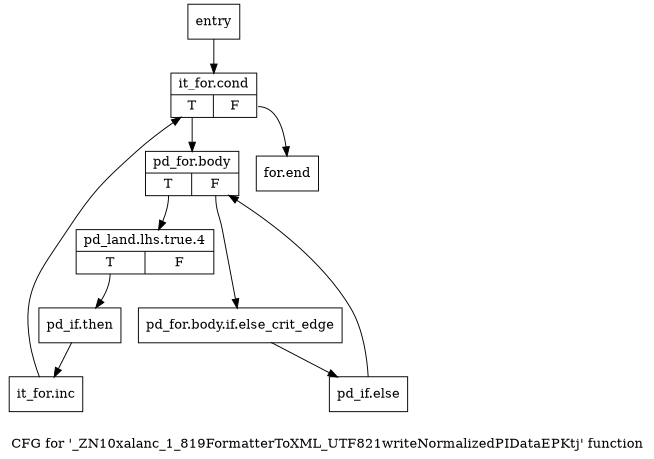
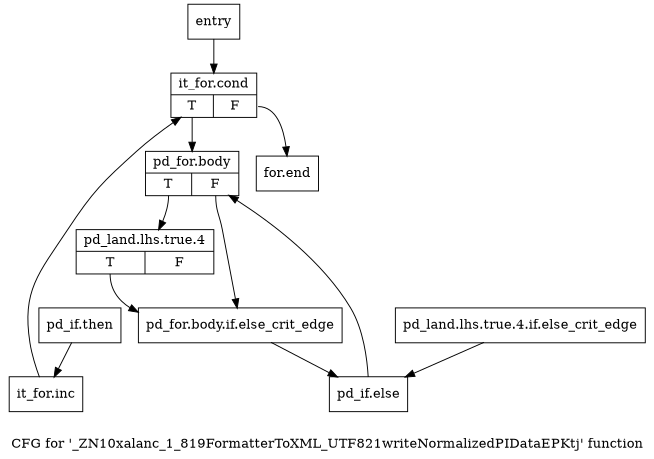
(108, 288) -> (115, 293)
none -> (520, 325)
